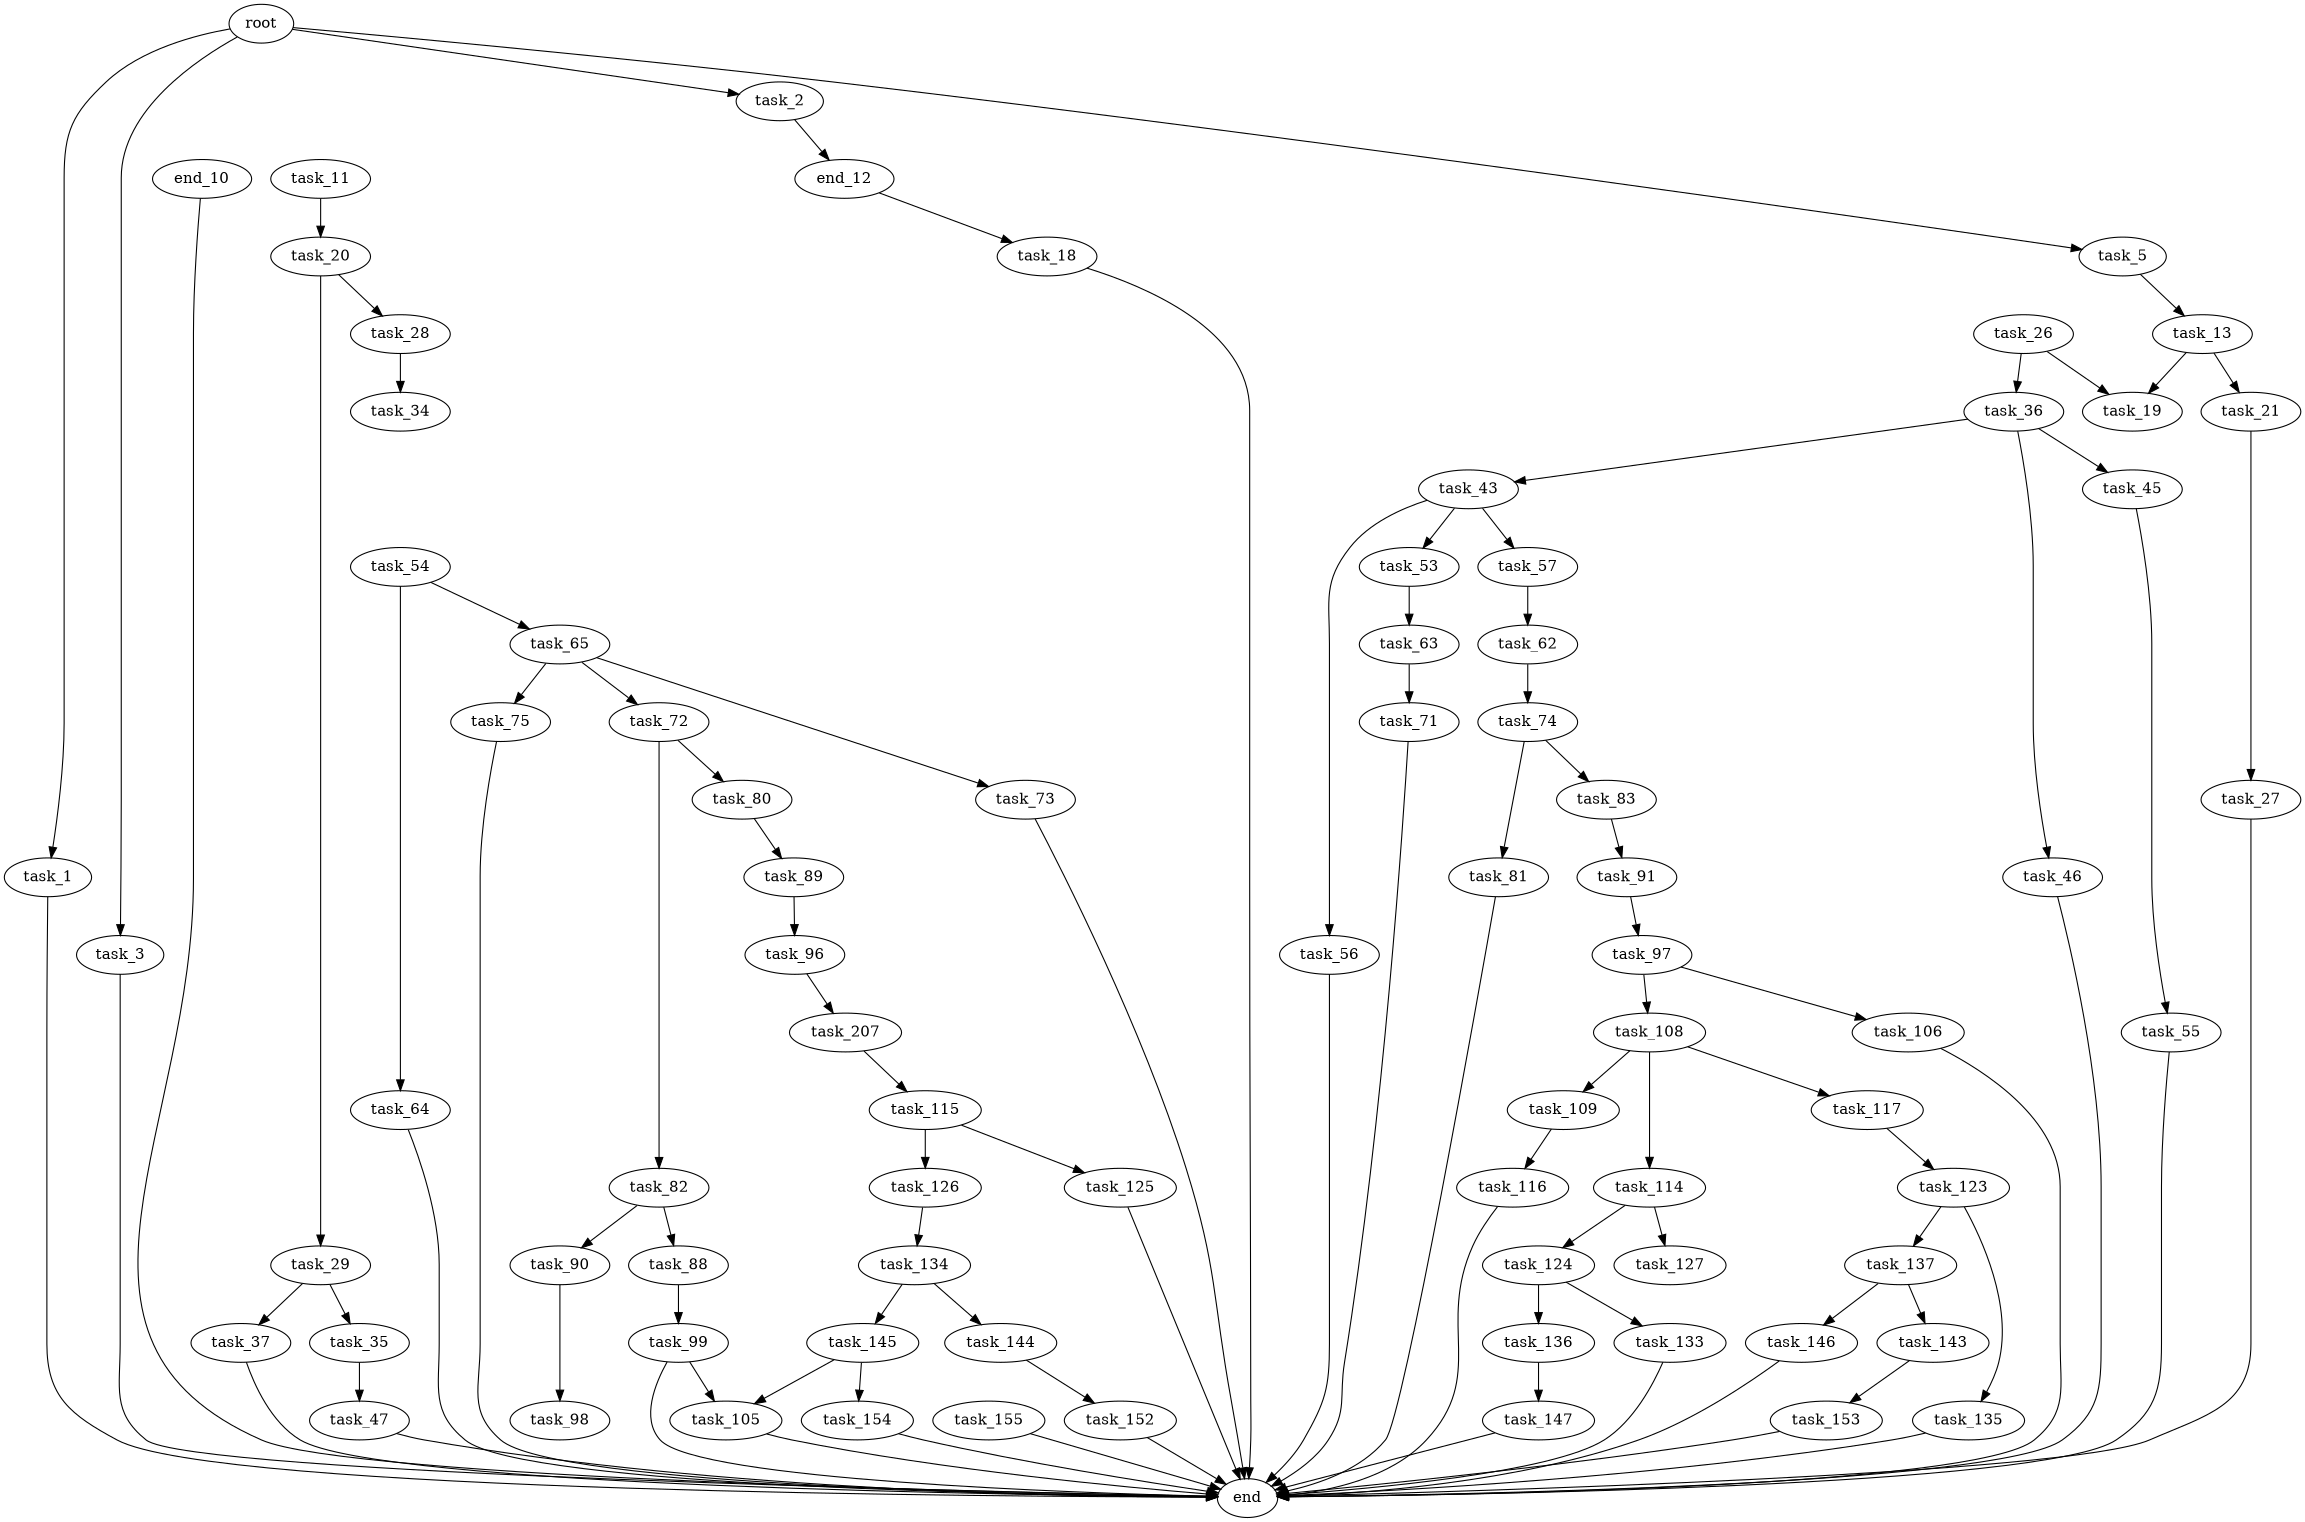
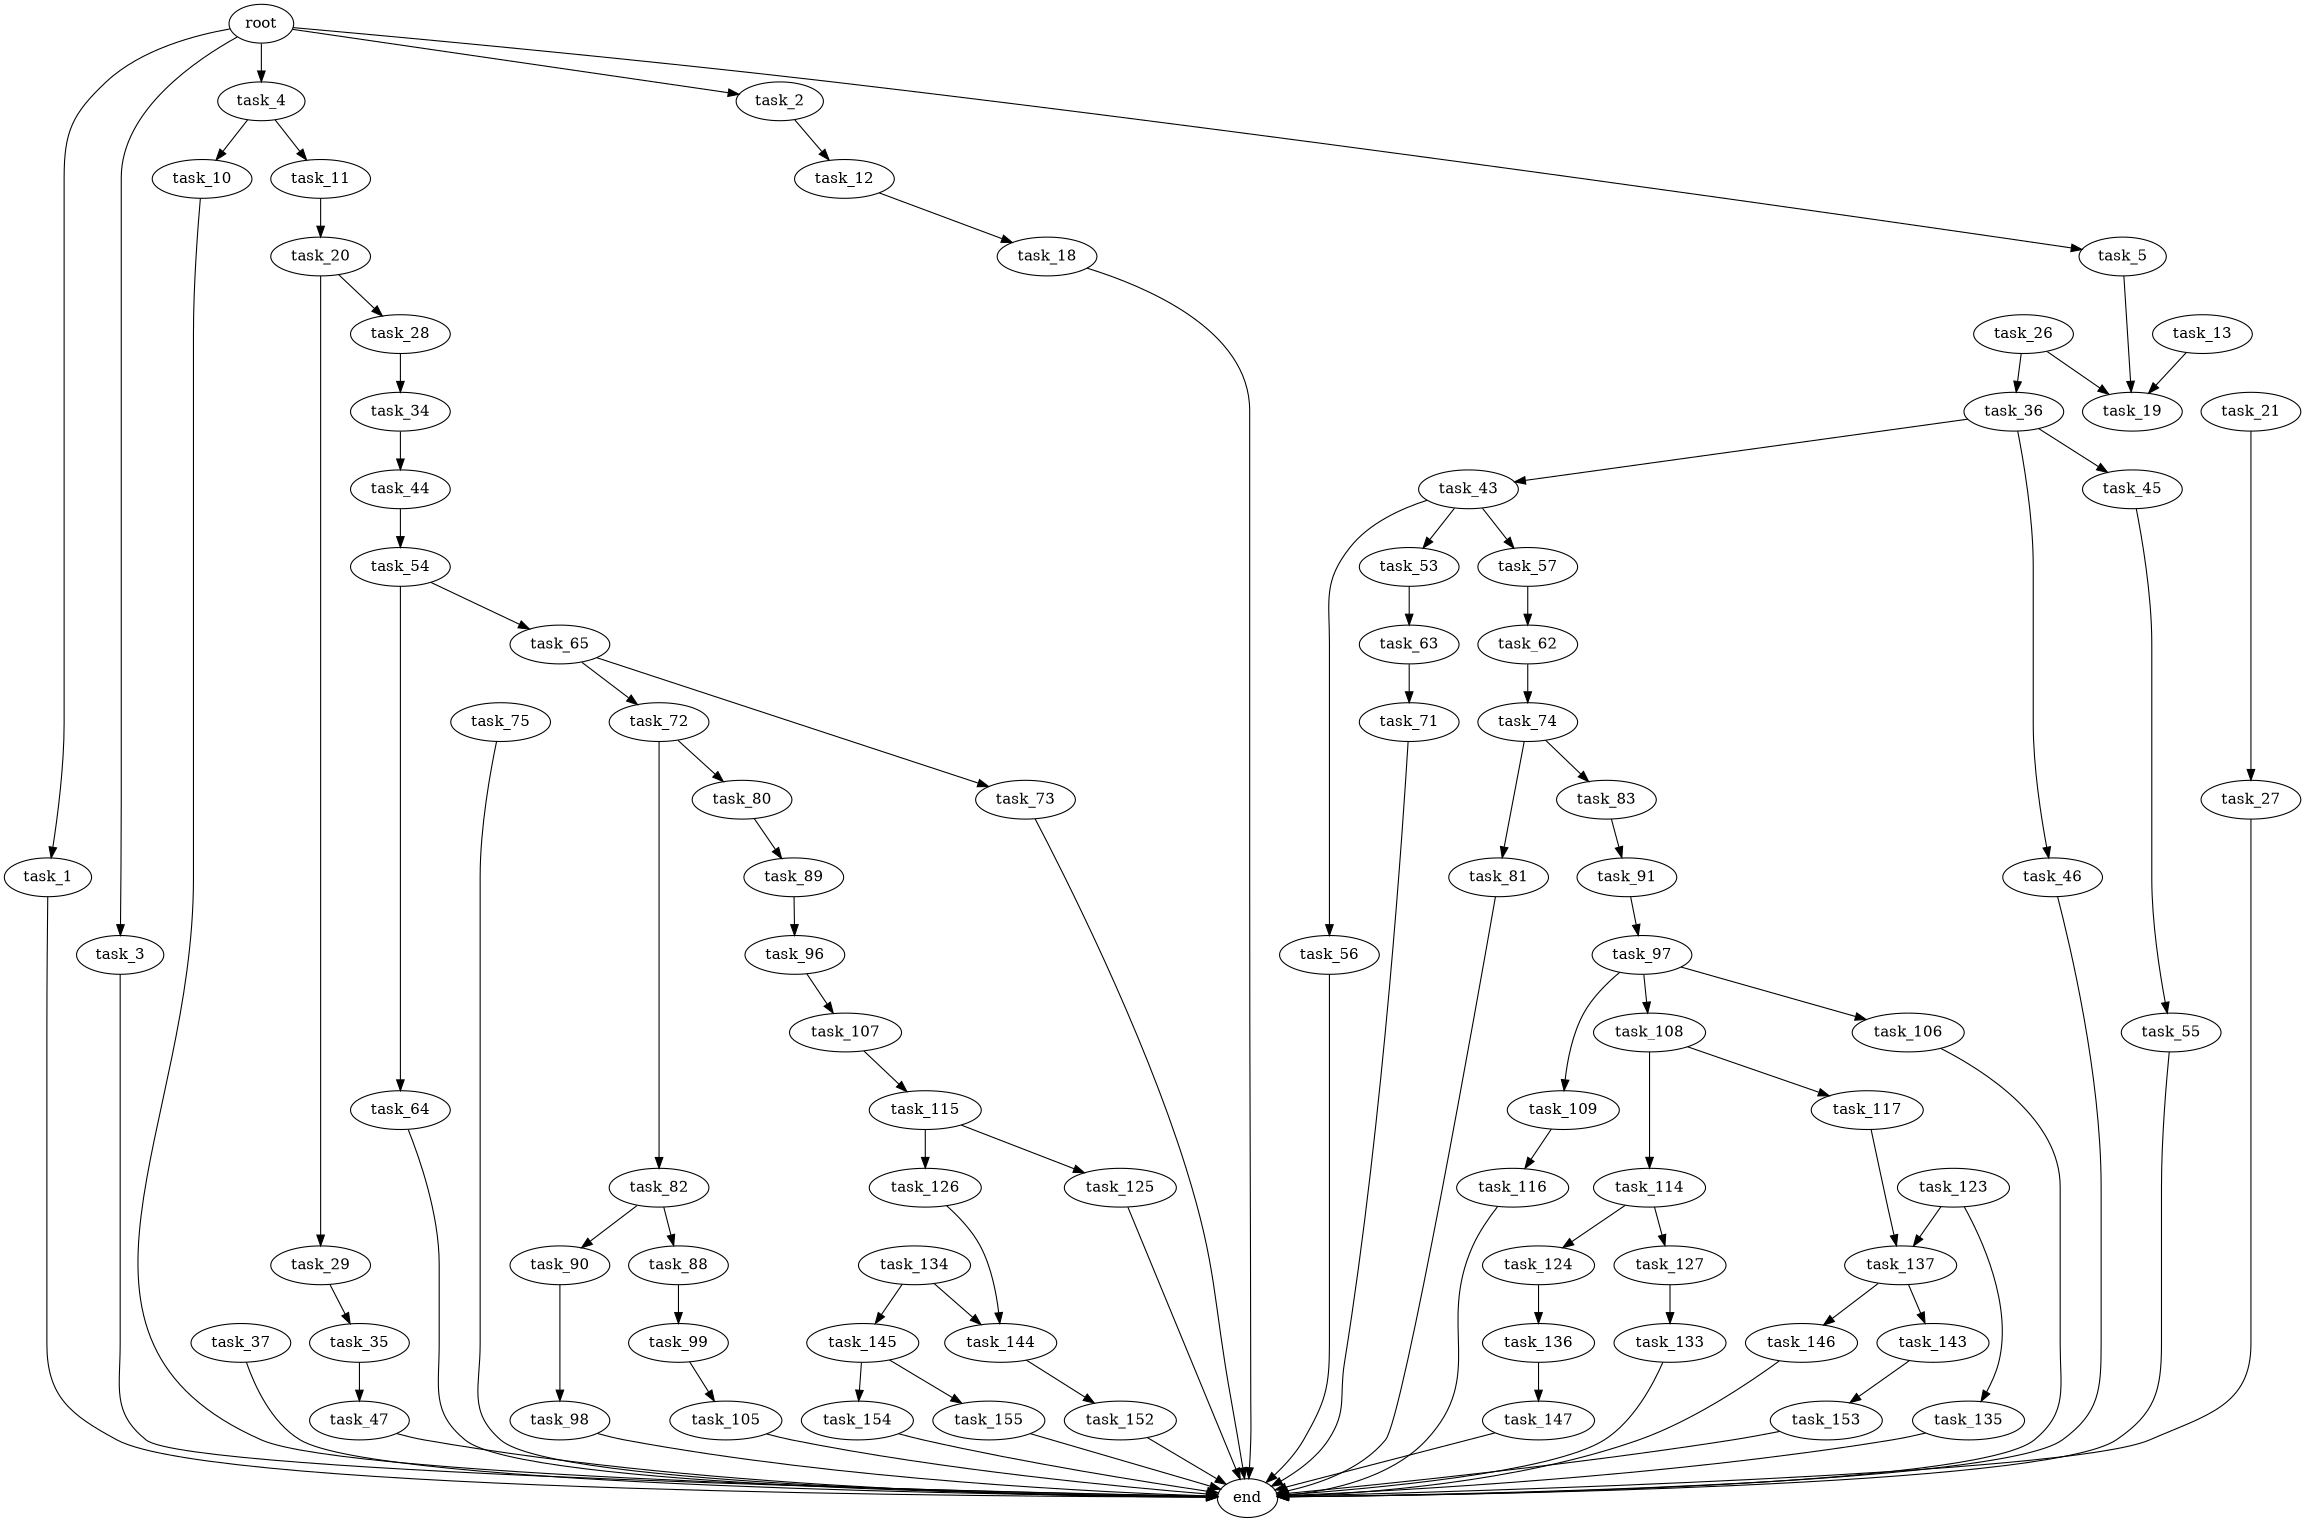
none -> (261, 101)
(202, 179) -> (202, 179)
(844, 179) -> (844, 179)
(2158, 291) -> (2127, 329)
(2224, 368) -> none
none -> (400, 489)
(534, 679) -> none
(846, 1033) -> (846, 1033)
(1611, 1068) -> (1580, 1020)
(1906, 1145) -> (1882, 1182)
(921, 1221) -> (984, 1254)
(285, 1300) -> none
(1599, 1301) -> (1670, 1299)
(799, 1379) -> (921, 1379)
(889, 1481) -> (901, 1477)
